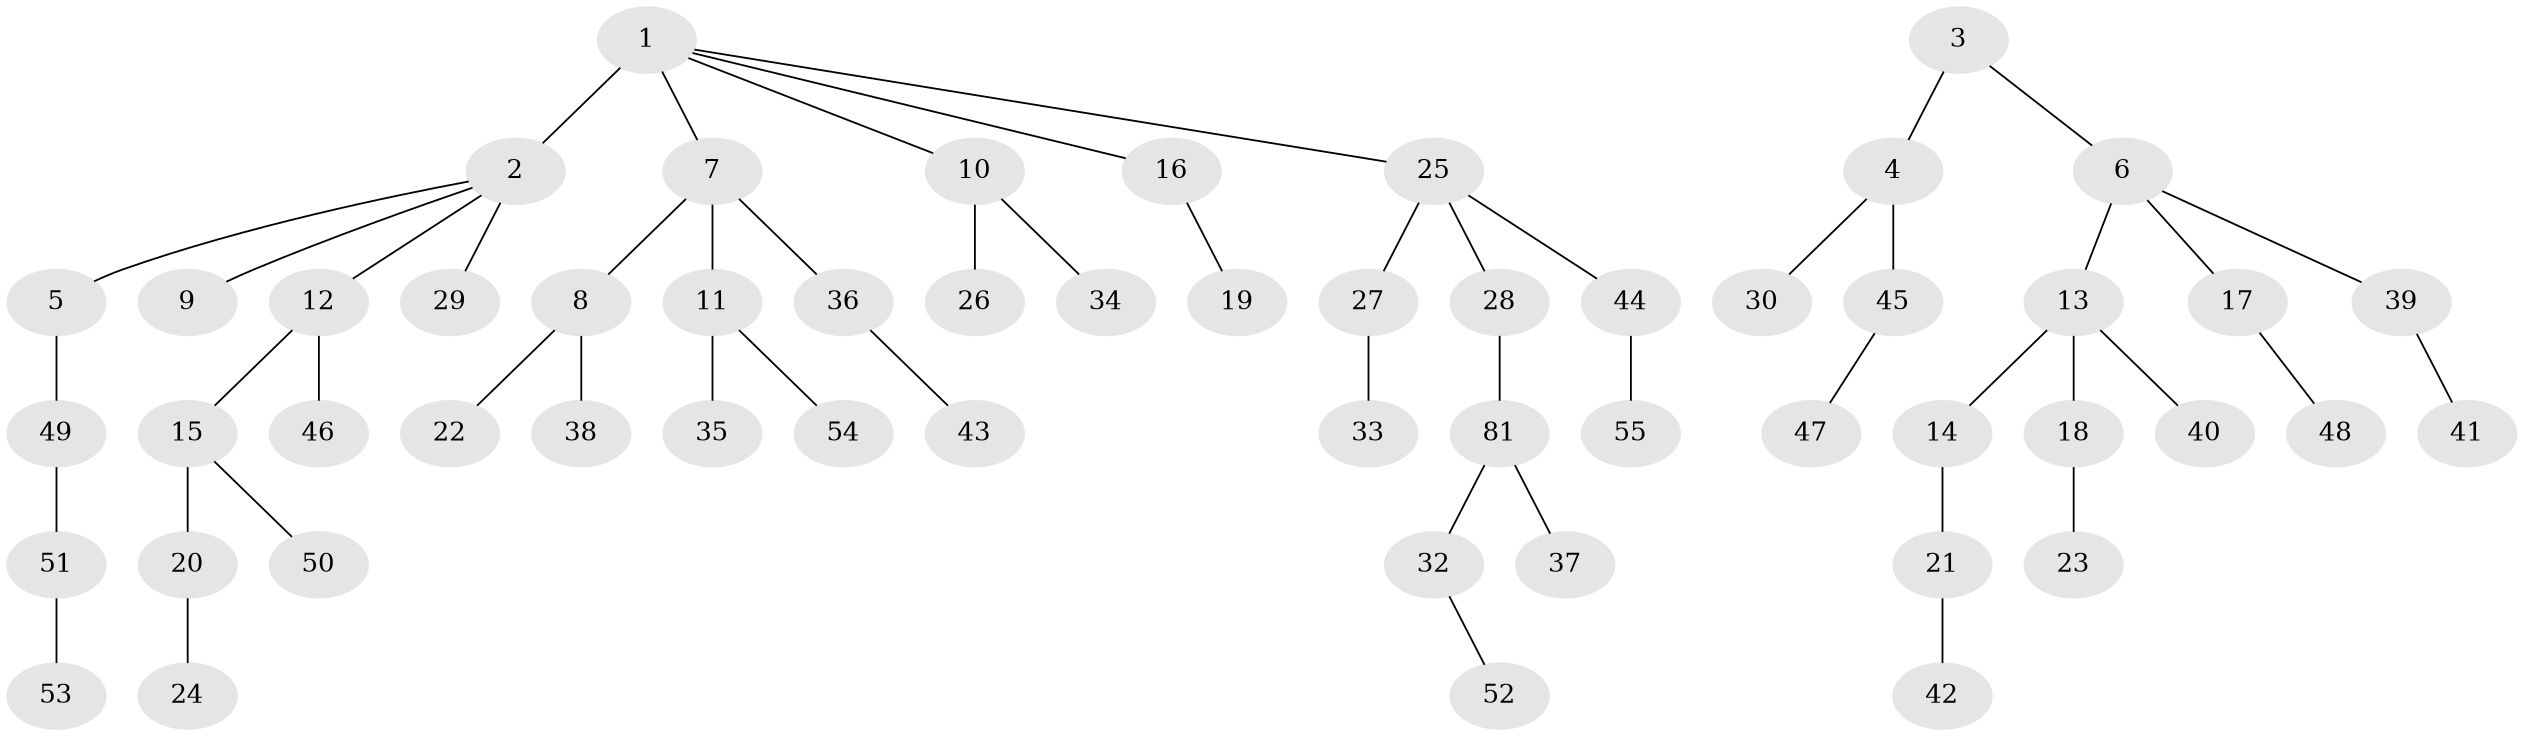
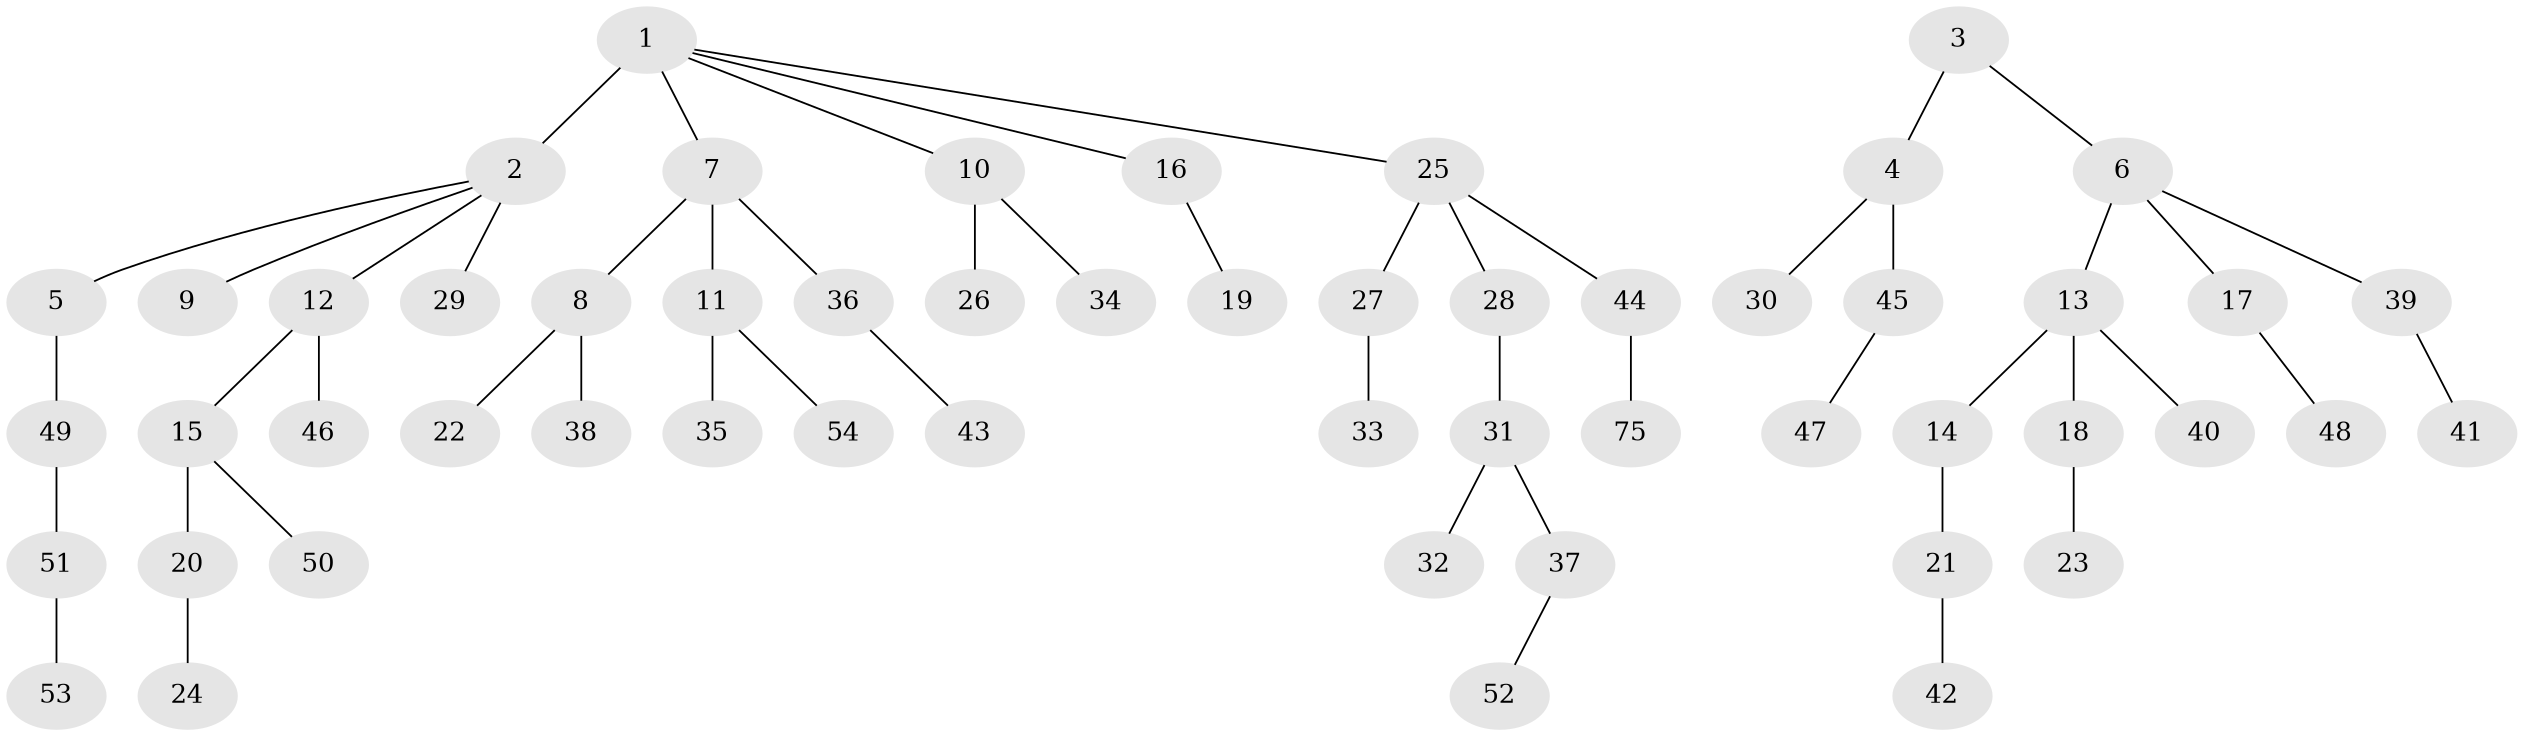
(1500, 434) -> (1500, 434)
(1631, 434) -> (1631, 434)
(1467, 631) -> (1532, 631)
